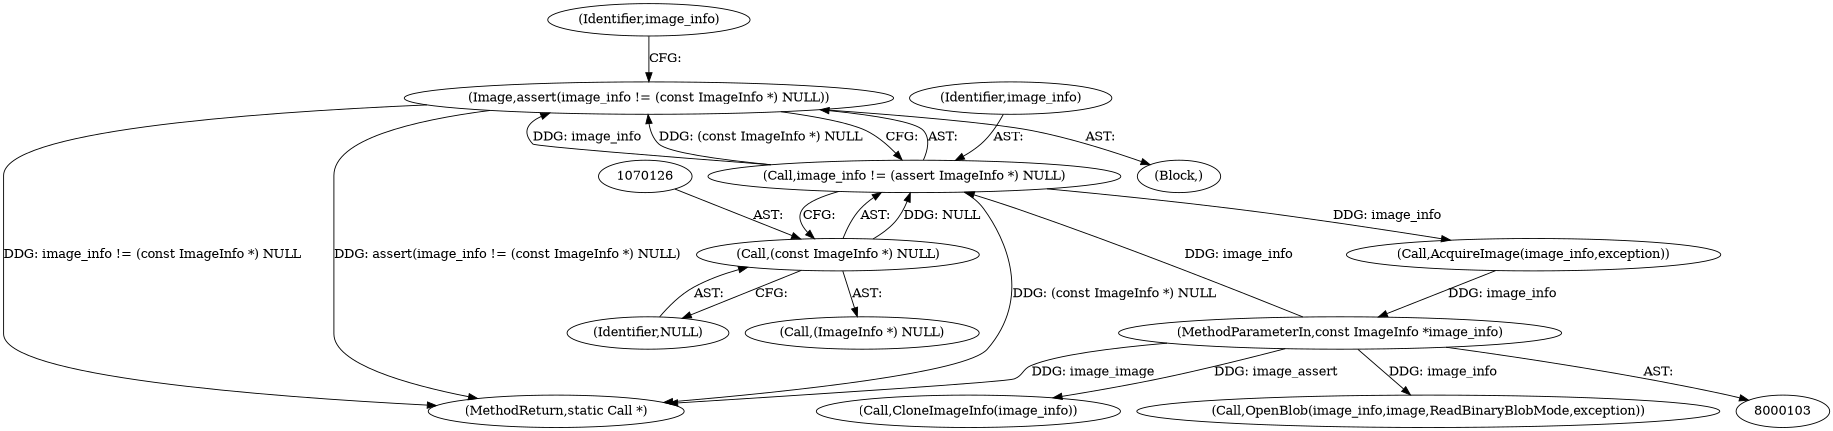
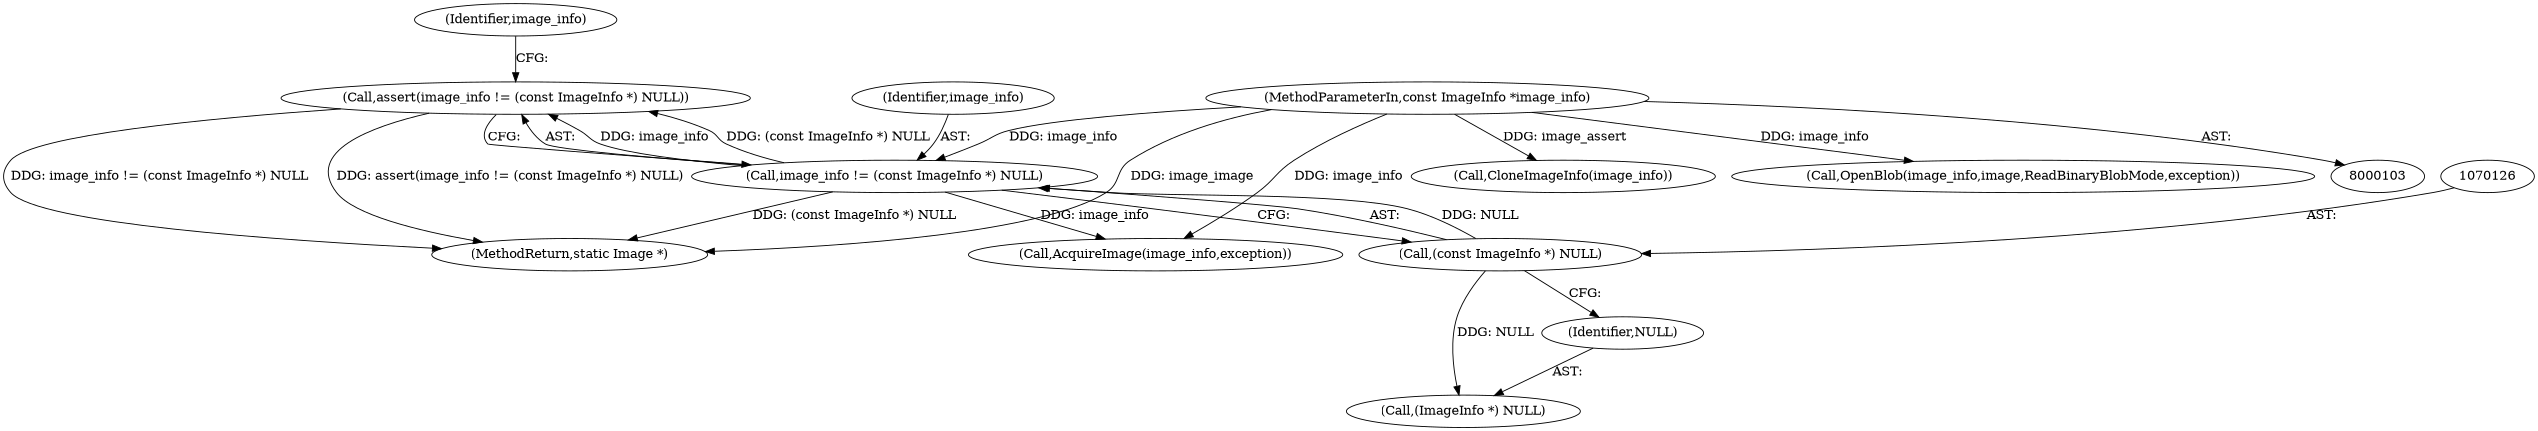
(649, 98) -> (516, 98)
(914, 176) -> (895, 176)
(1179, 176) -> none
(695, 287) -> (1548, 370)
(1441, 292) -> (1285, 167)
(869, 294) -> (1495, 333)
(556, 411) -> (570, 255)
